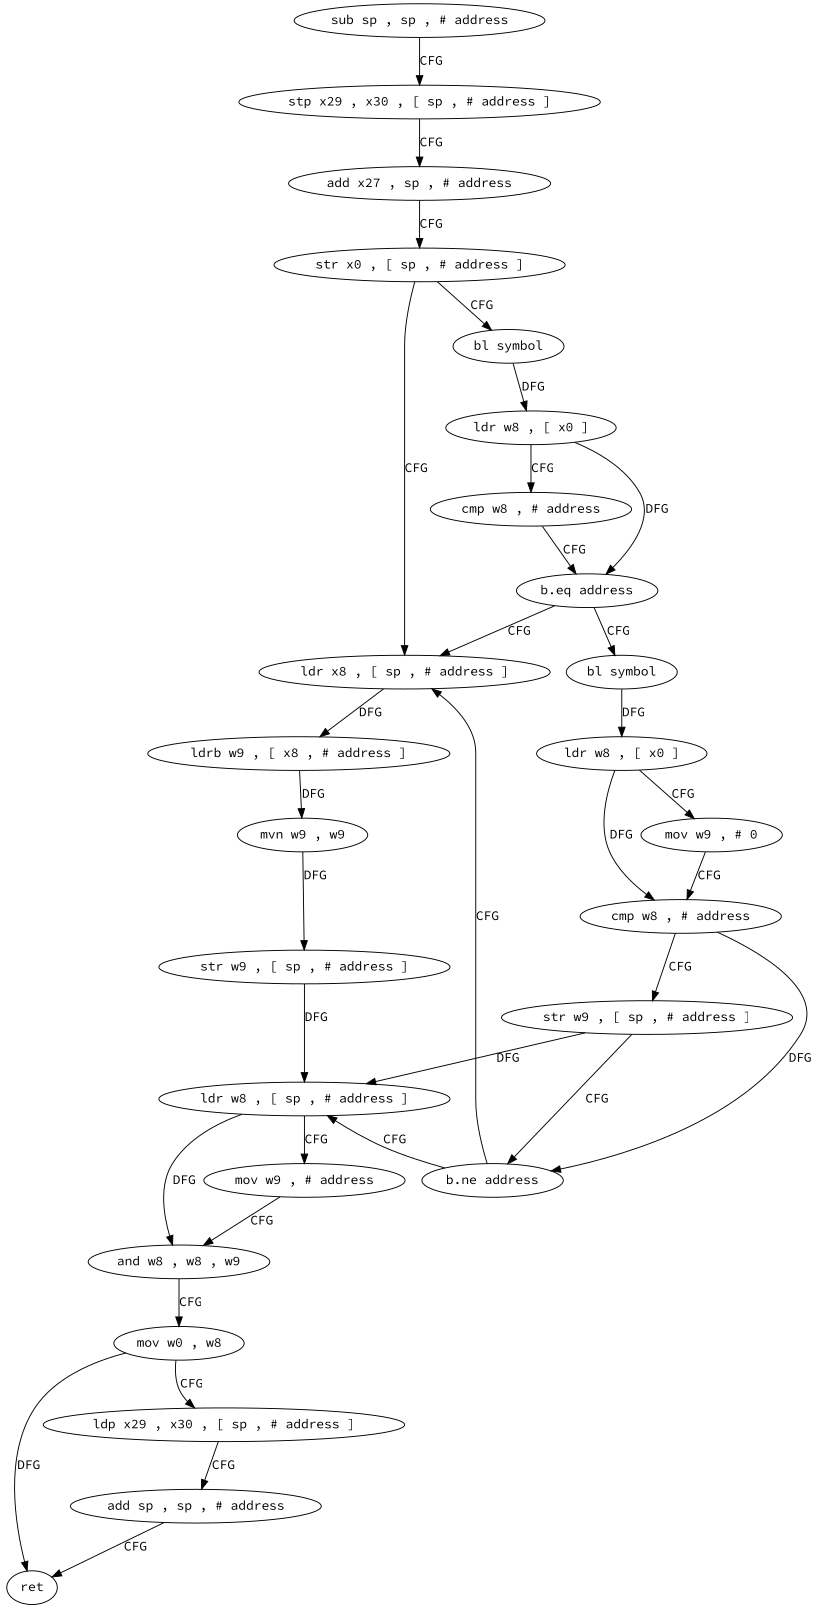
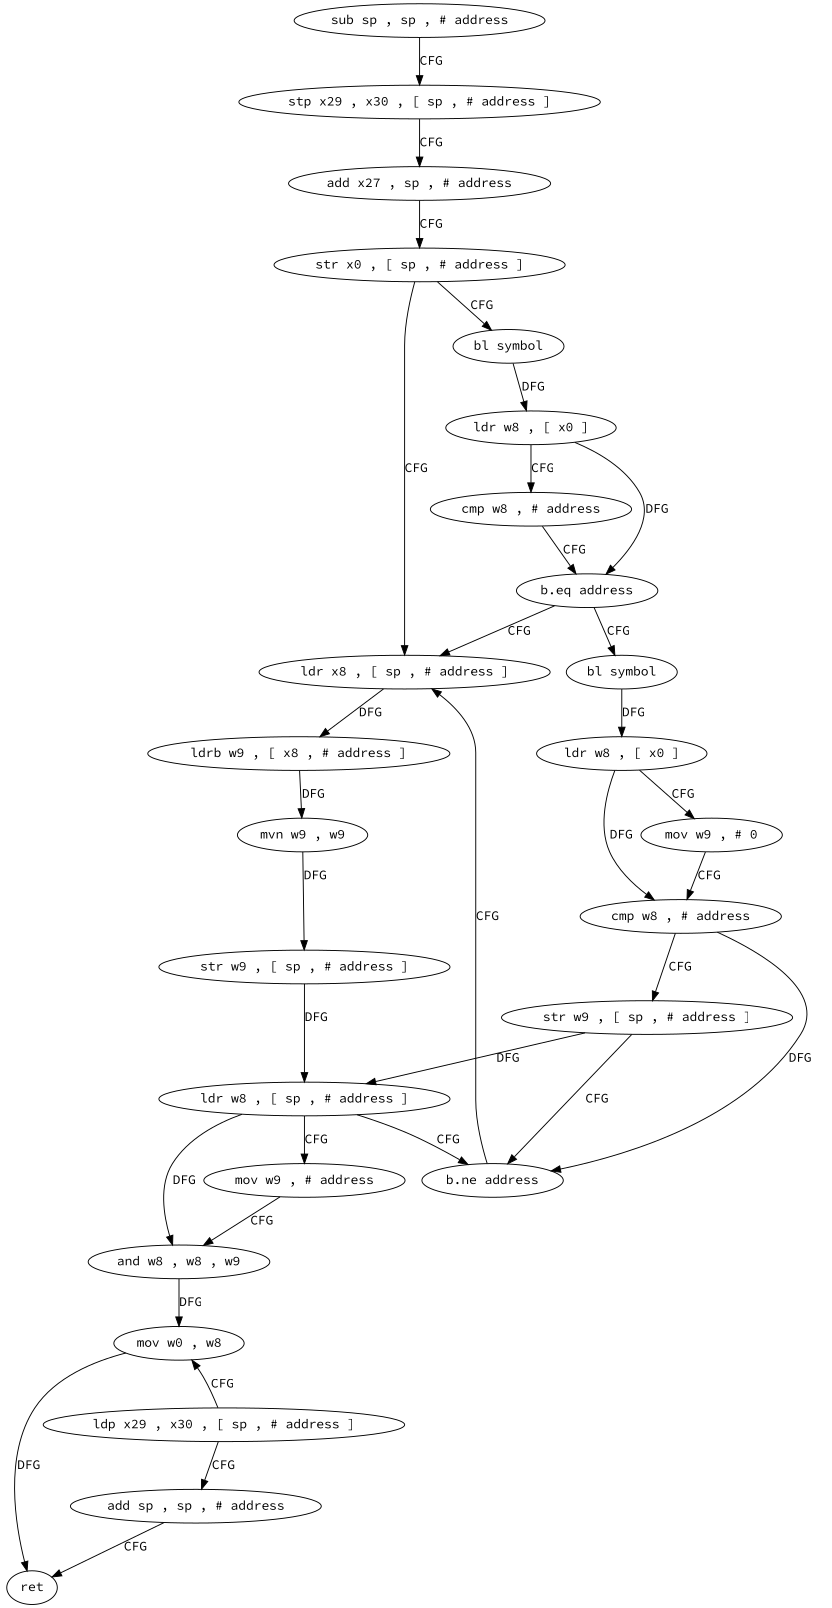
(388, 1149) -> (410, 1134)
(191, 1303) -> (191, 1303)
(177, 1382) -> (209, 1387)
